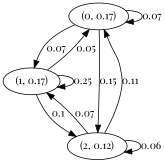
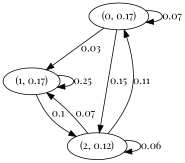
(57, 49) -> (91, 49)
(67, 54) -> none
